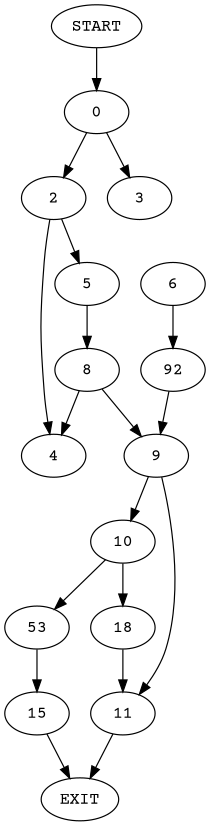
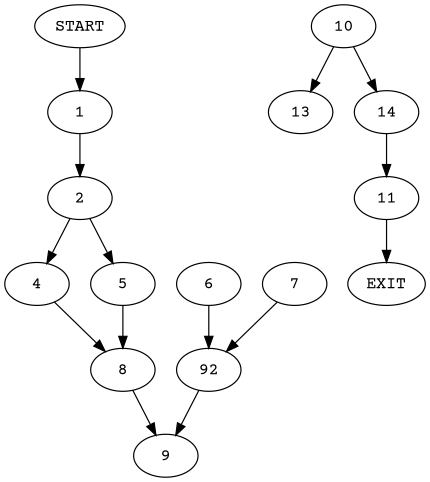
(97, 112) -> (80, 112)
(140, 198) -> none
none -> (295, 284)
(73, 407) -> (76, 323)
(142, 493) -> none
(175, 583) -> none
(37, 628) -> (301, 112)
(123, 628) -> (387, 112)
(37, 713) -> none
